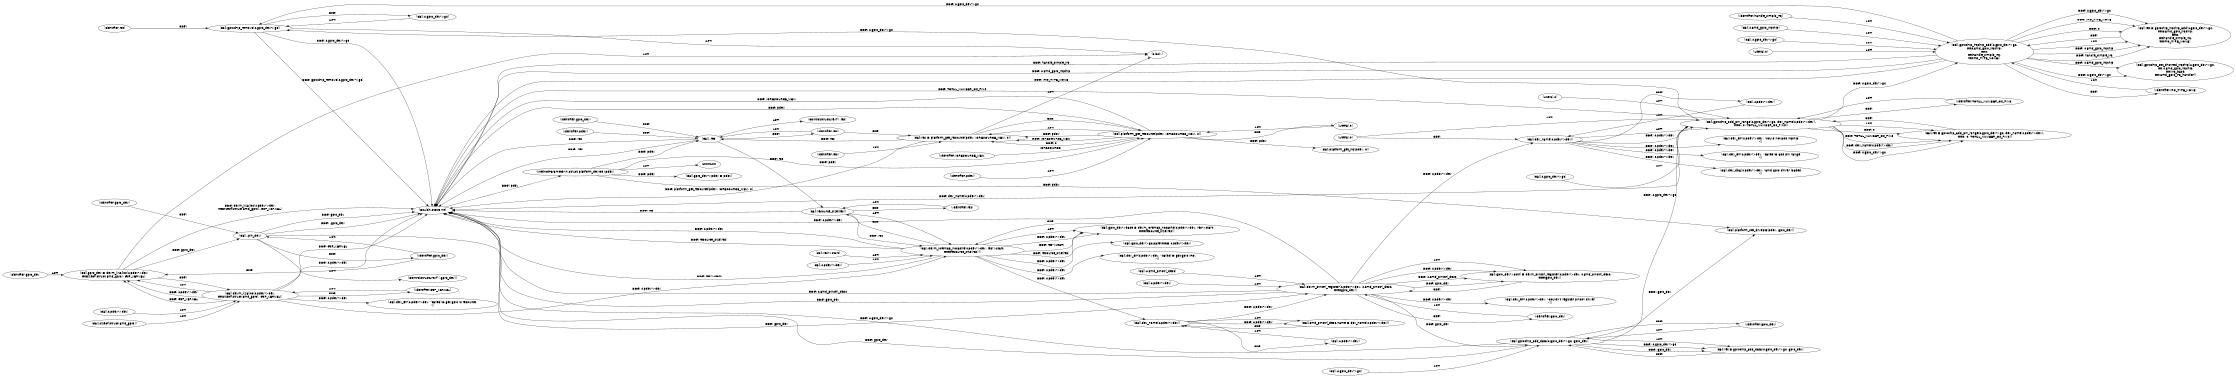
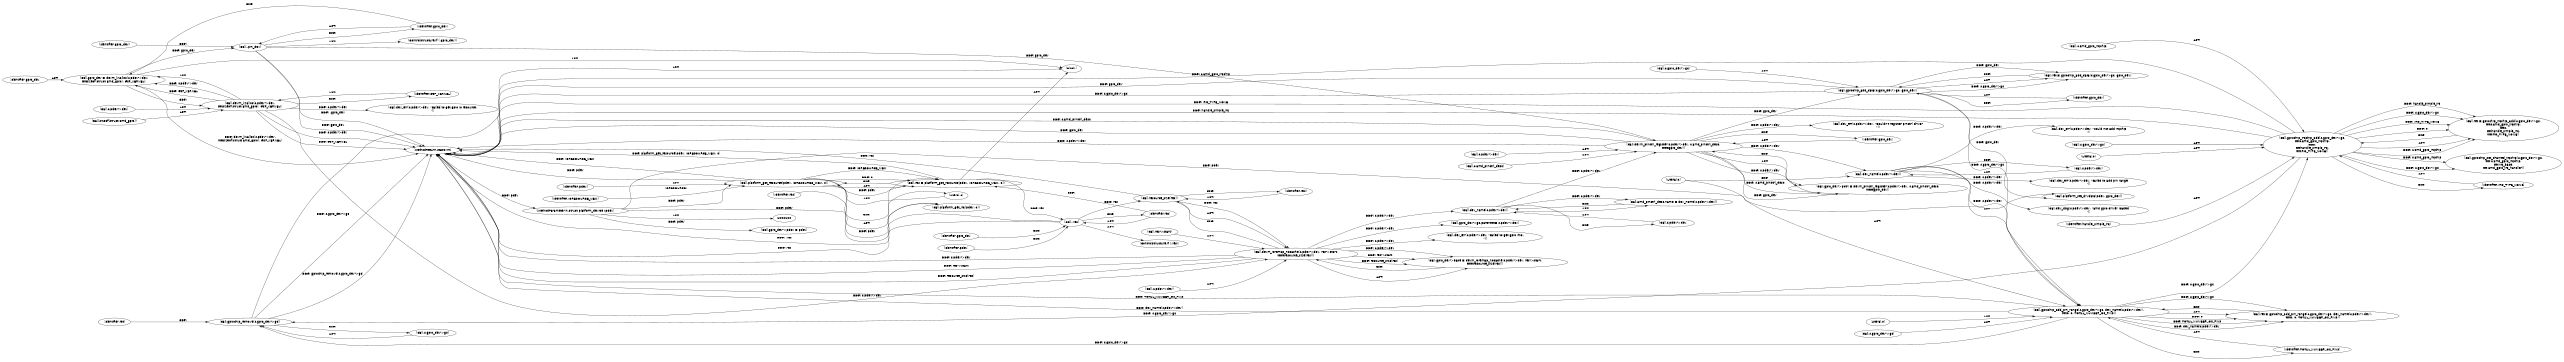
(645, 157) -> (806, 210)
(433, 210) -> (433, 150)
